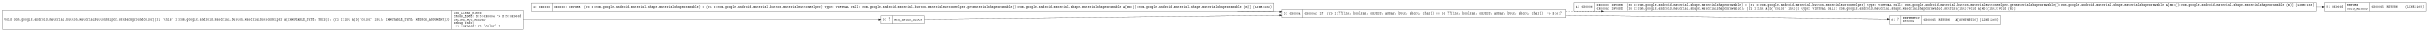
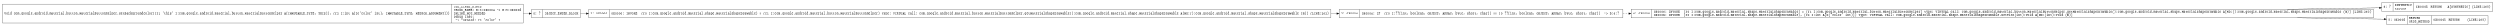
(1102, 17) -> (583, 14)
(1726, 17) -> (2333, 9)
(908, 20) -> (562, 13)
